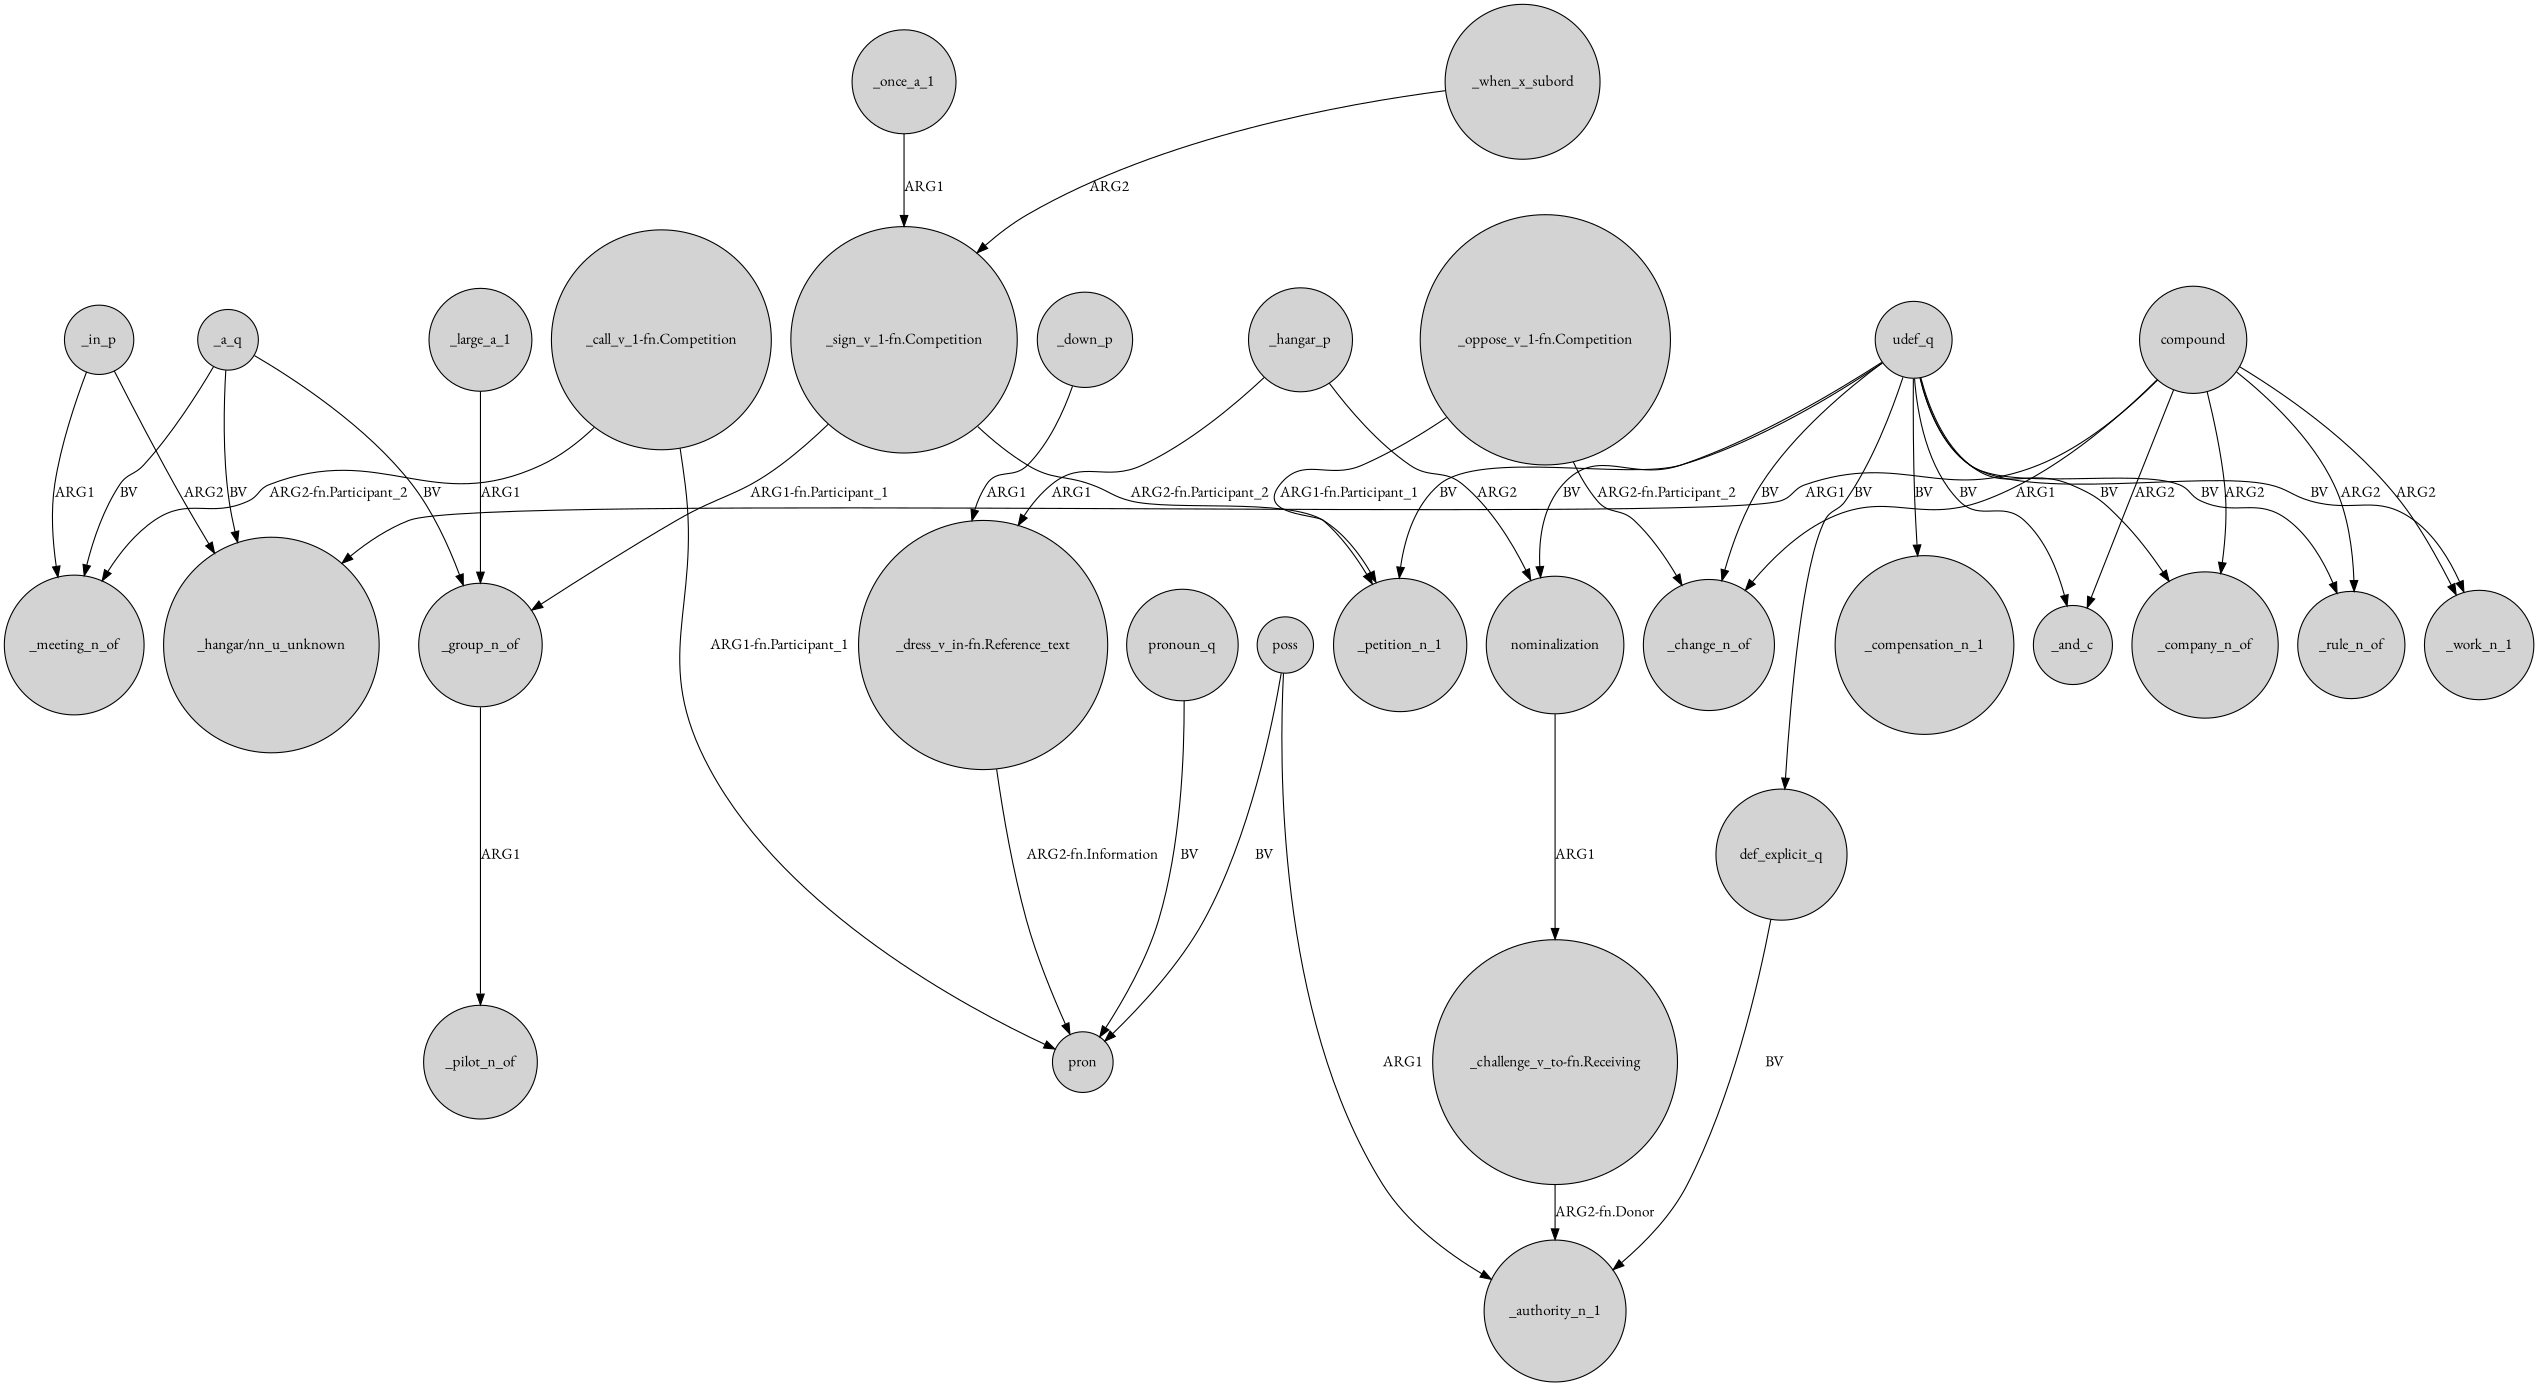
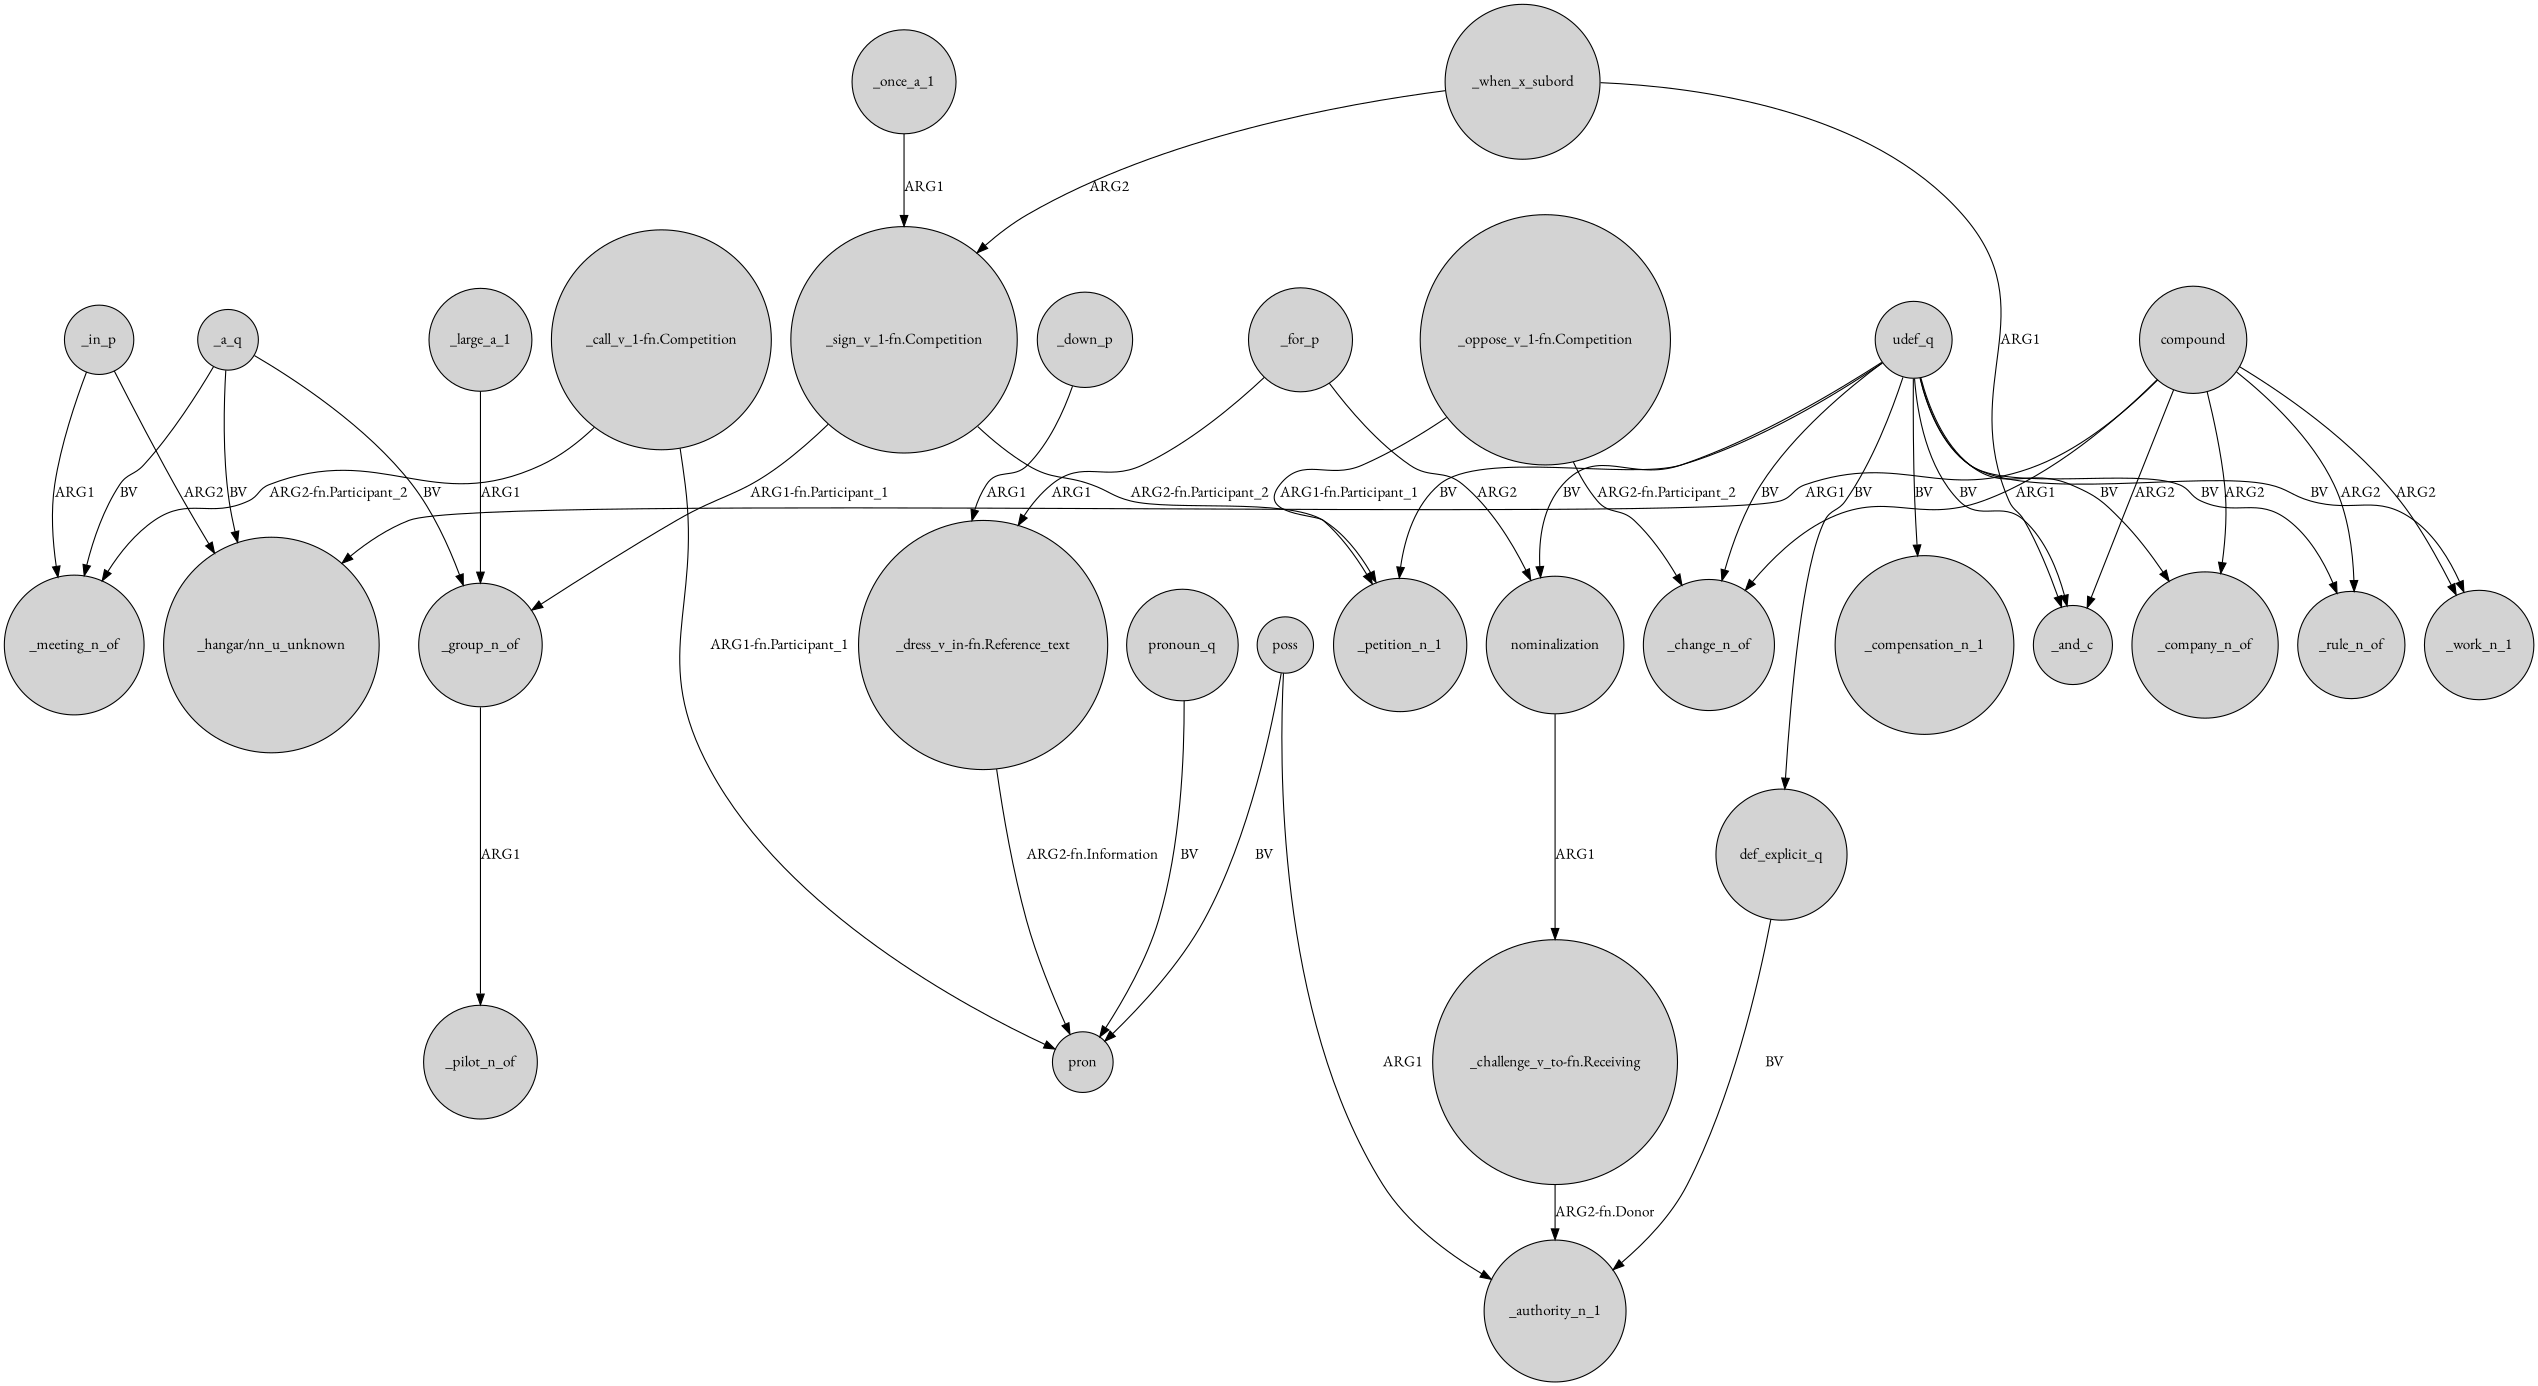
none -> (1966, 219)
(1301, 340) -> (1301, 340)
